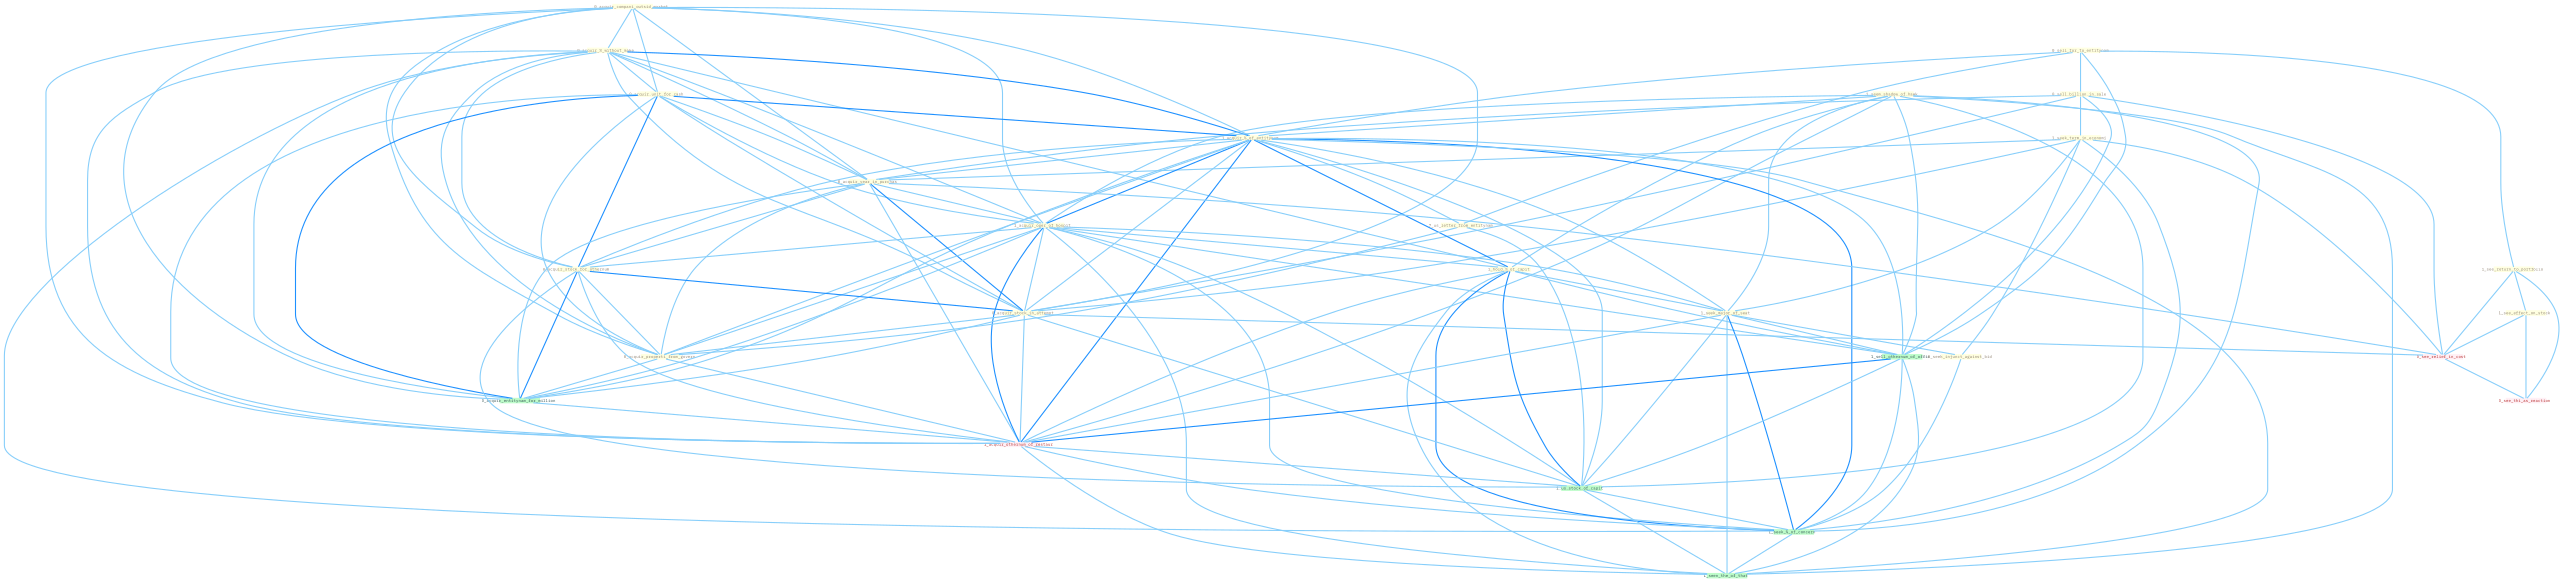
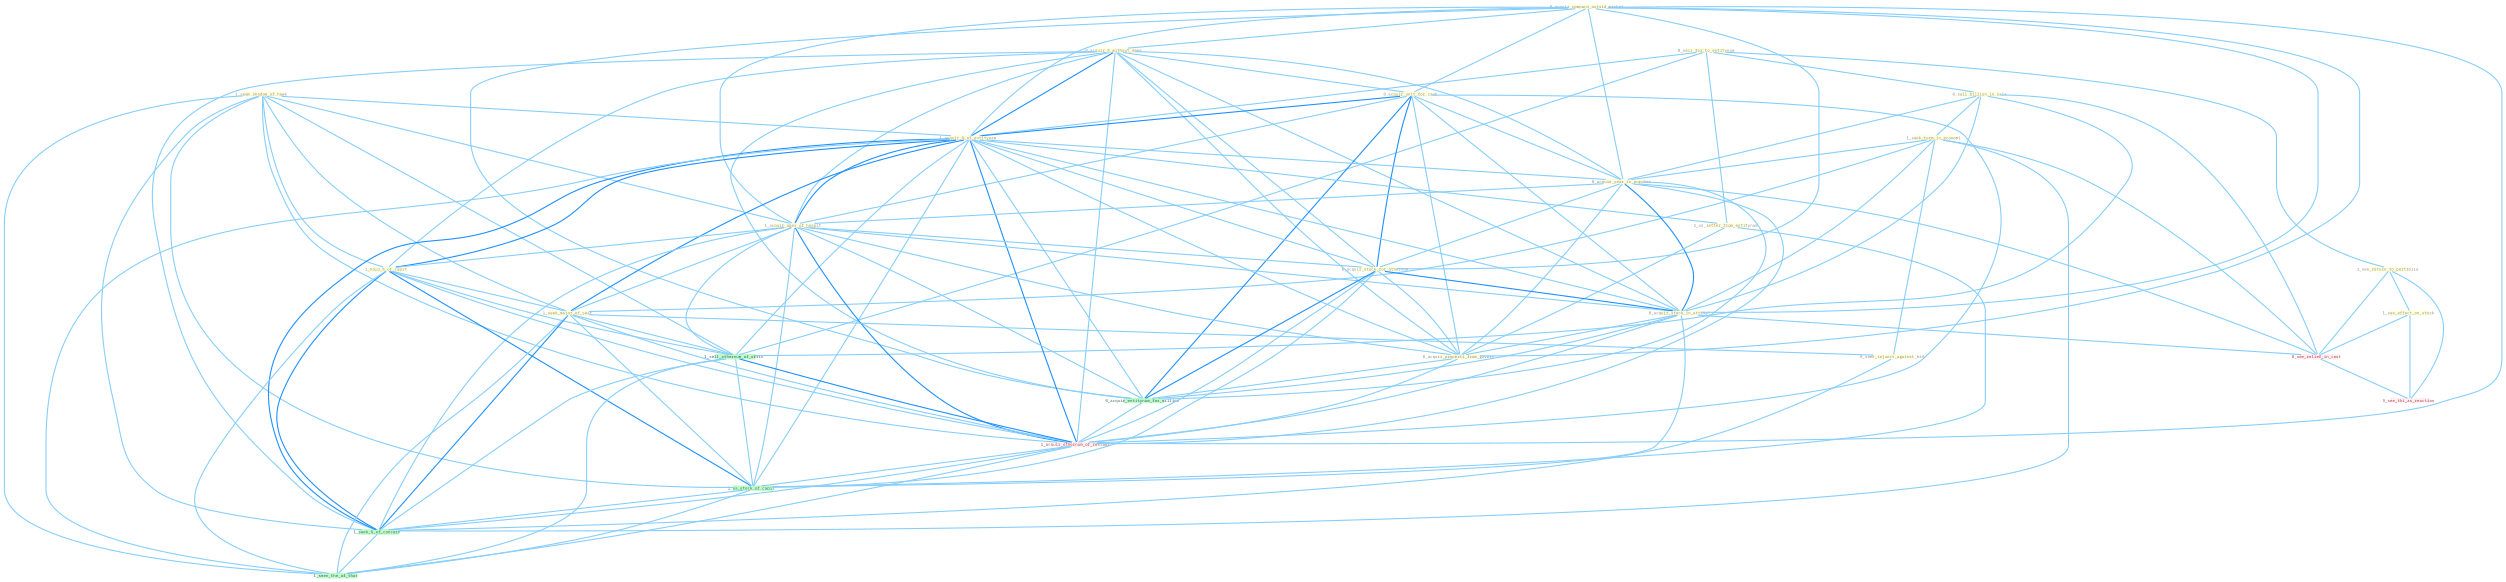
(1504, 196) -> (779, 197)
(1461, 225) -> (1727, 225)
(1245, 522) -> none
